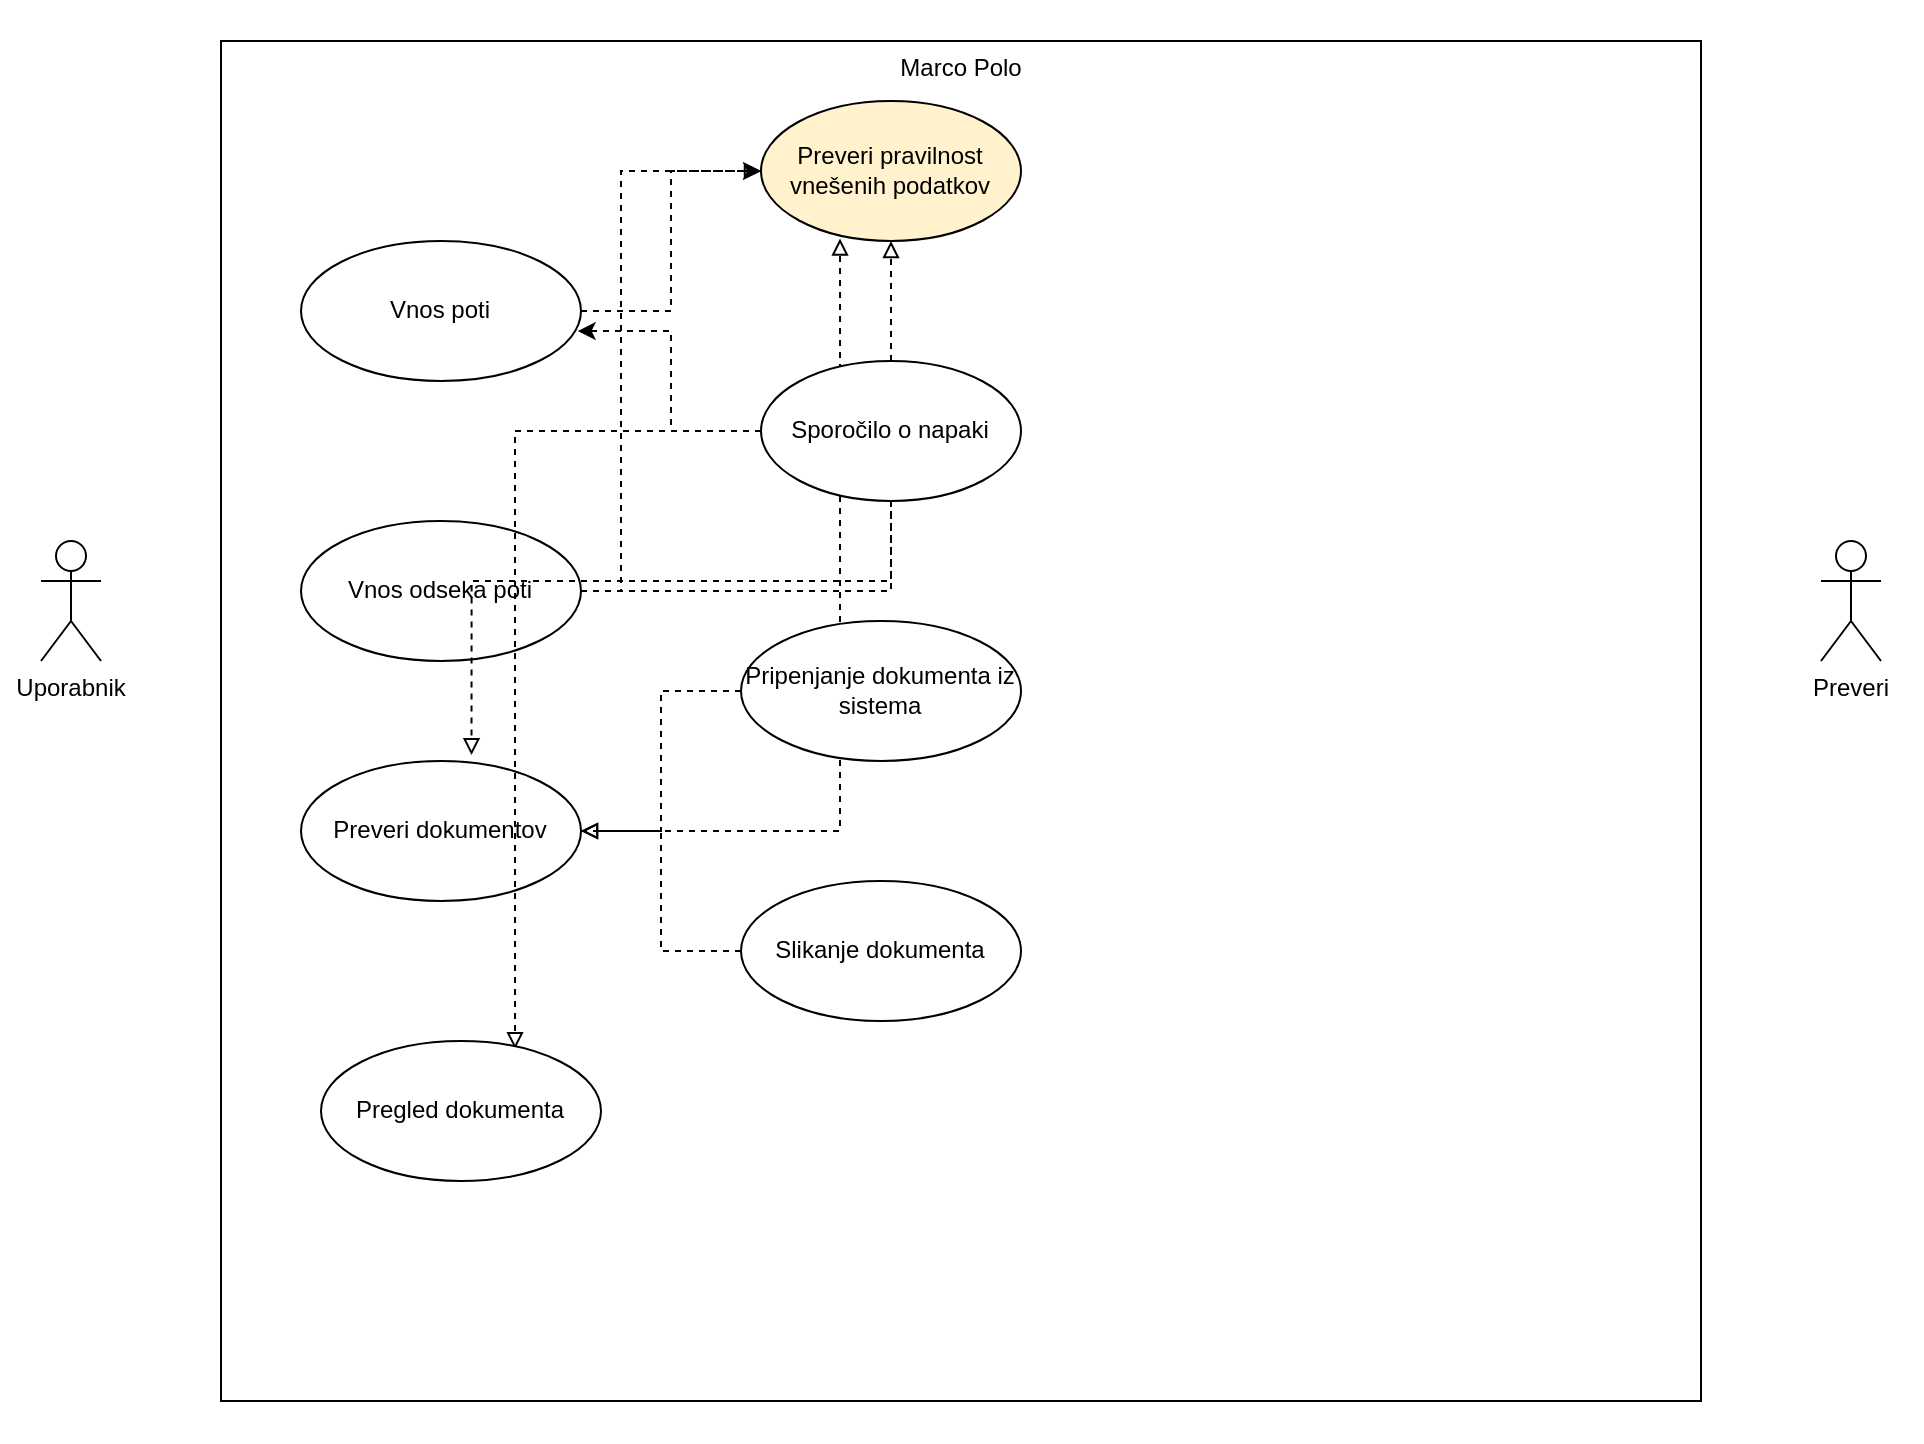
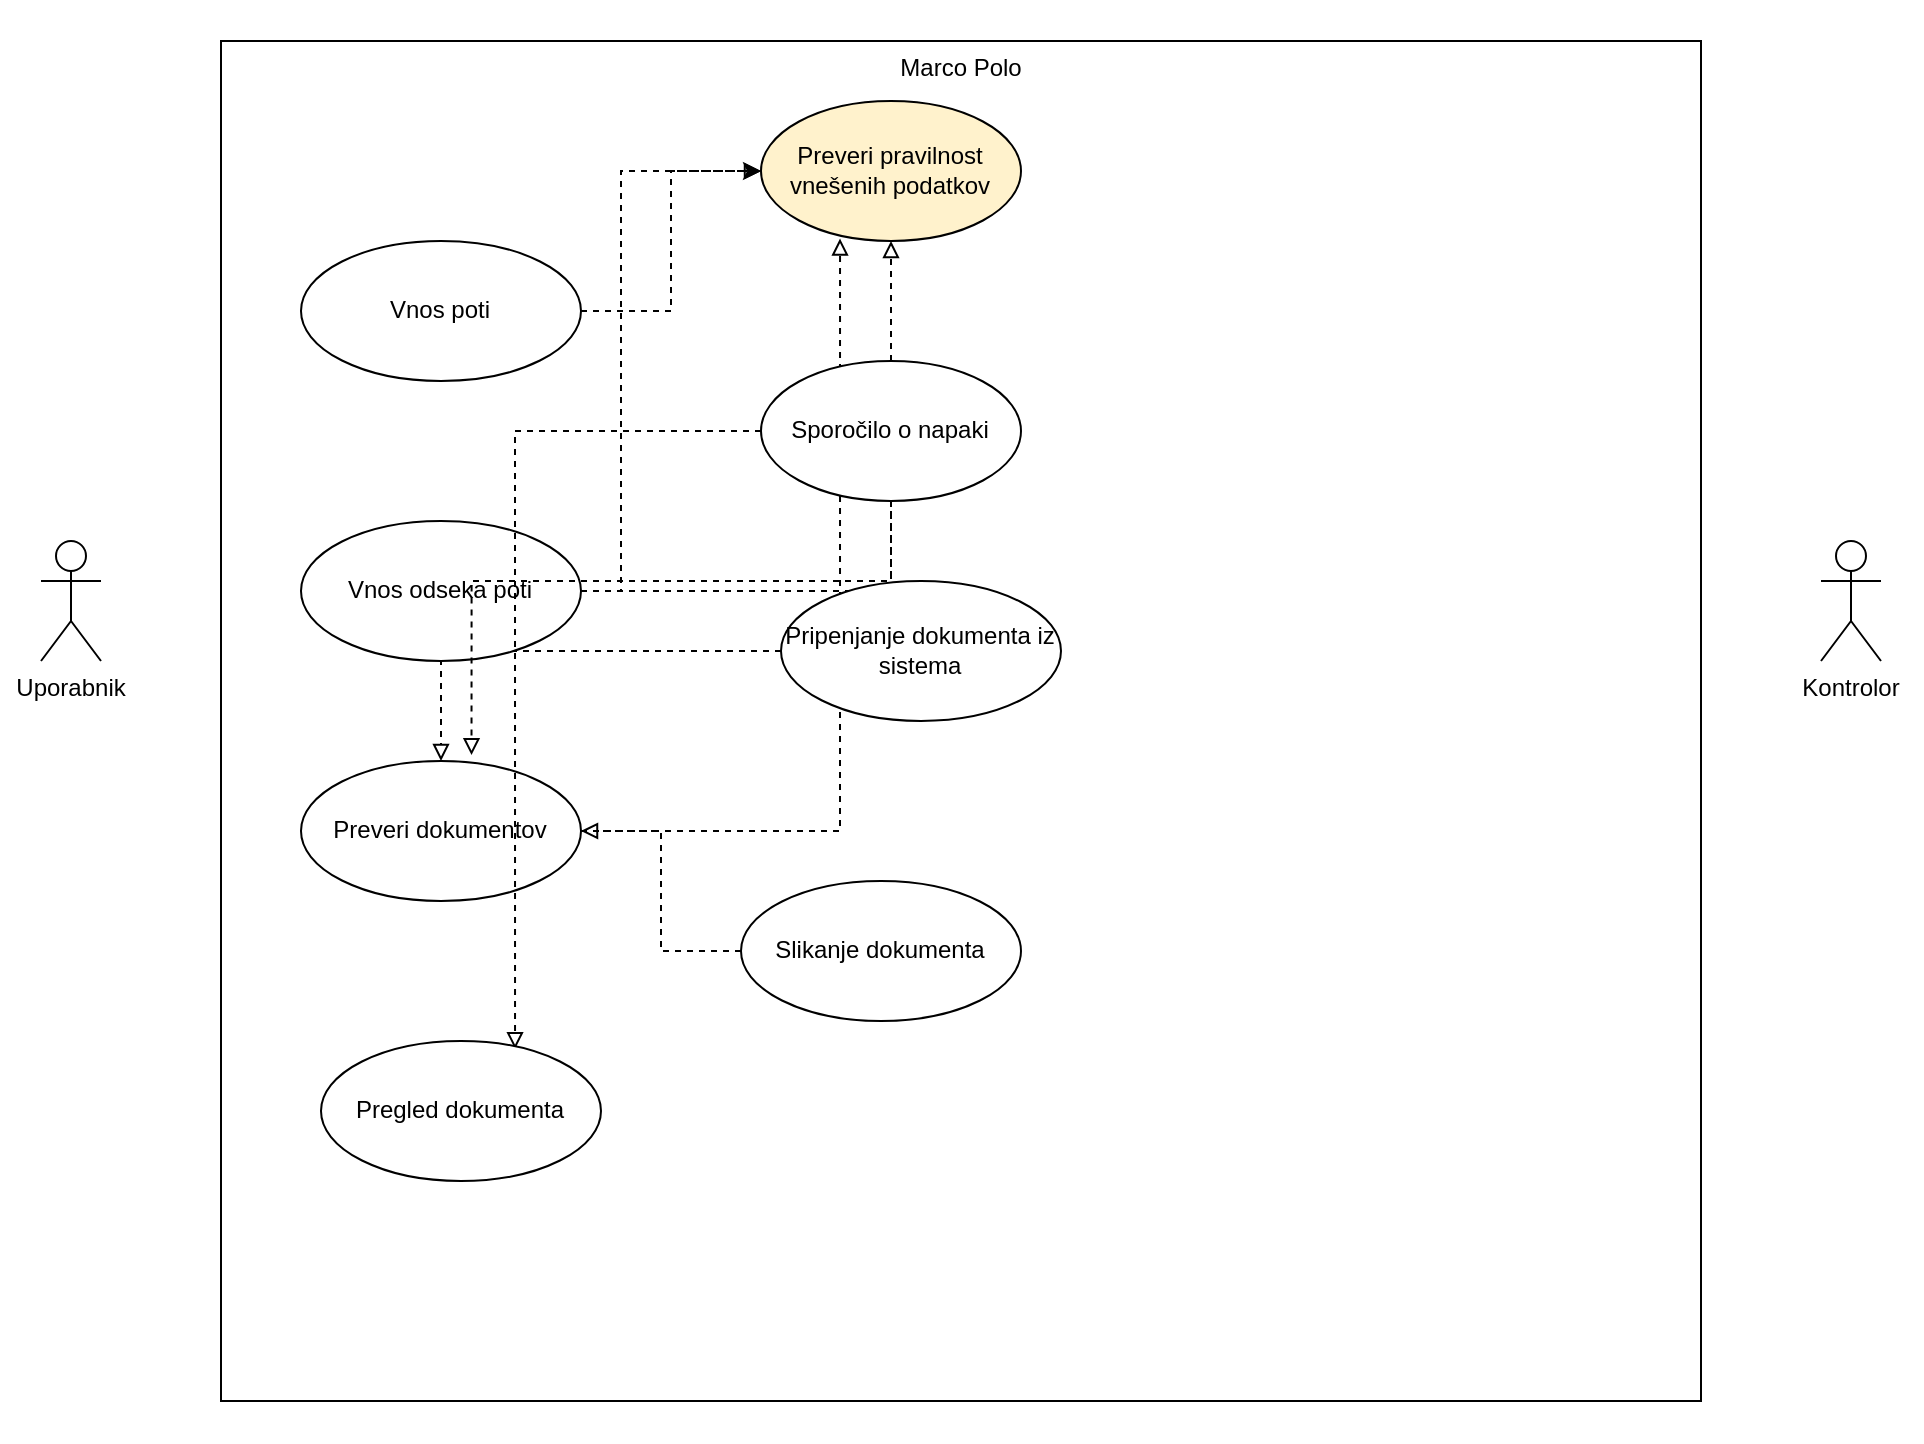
(671, 357) -> none
(1852, 689) -> (1852, 689)
(881, 691) -> (921, 651)
